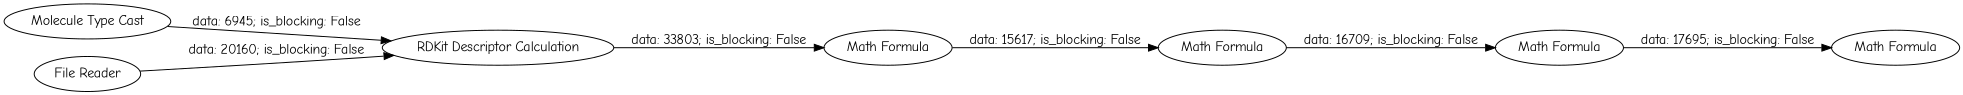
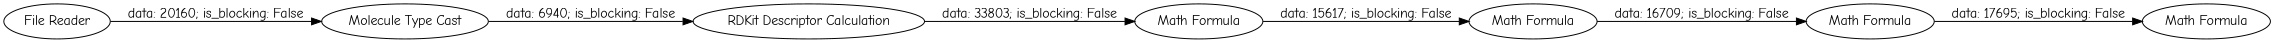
(277, 22) -> (591, 14)
(262, 64) -> (211, 21)
